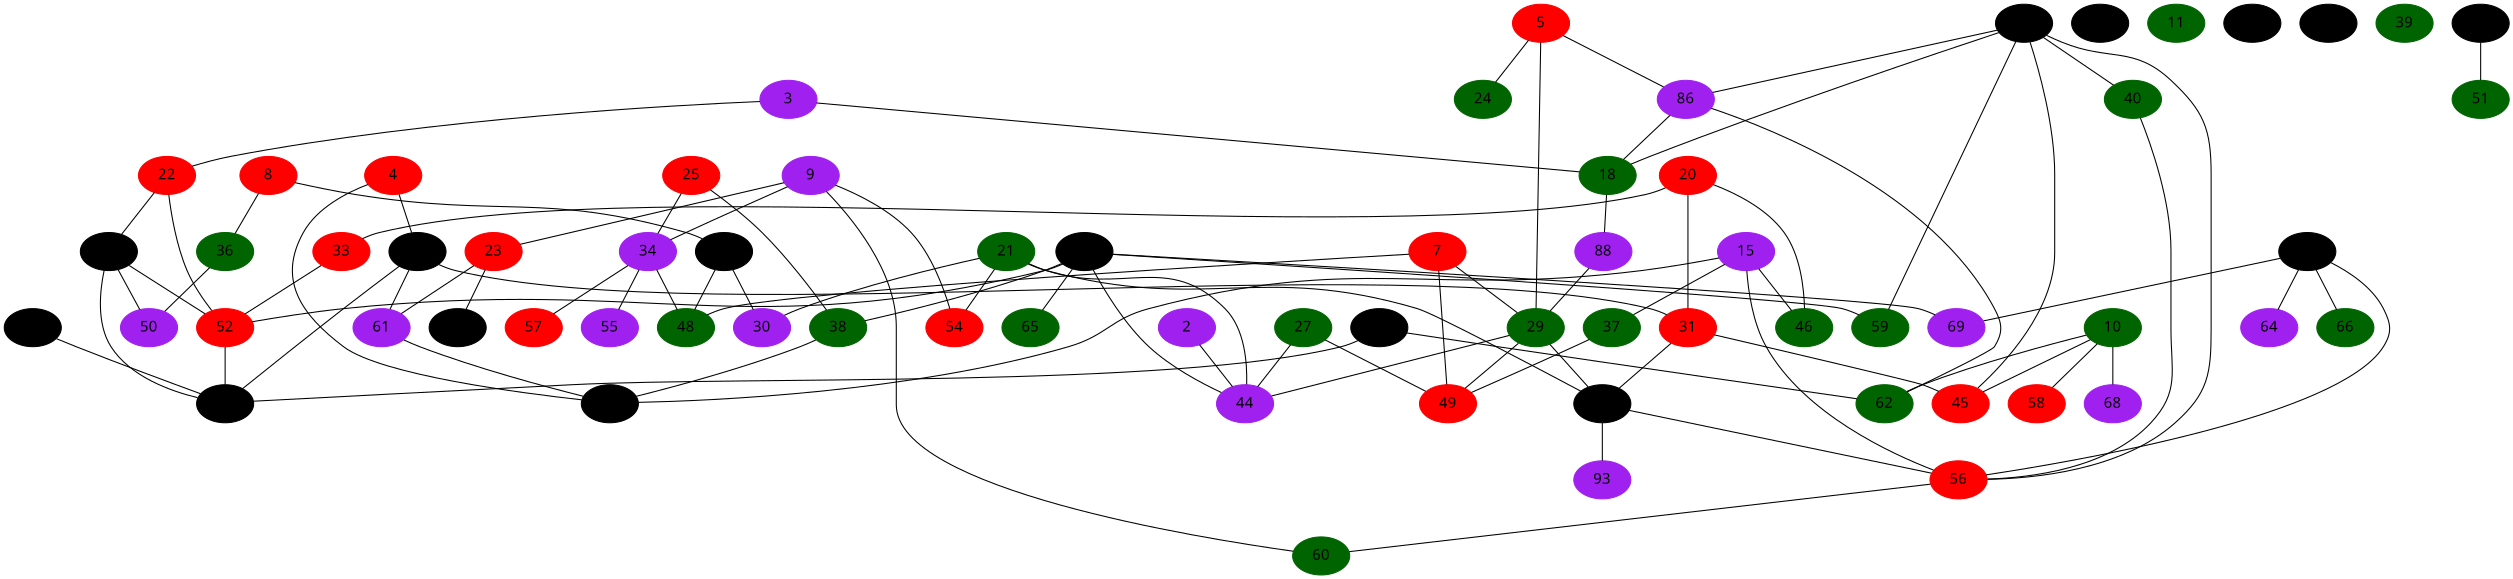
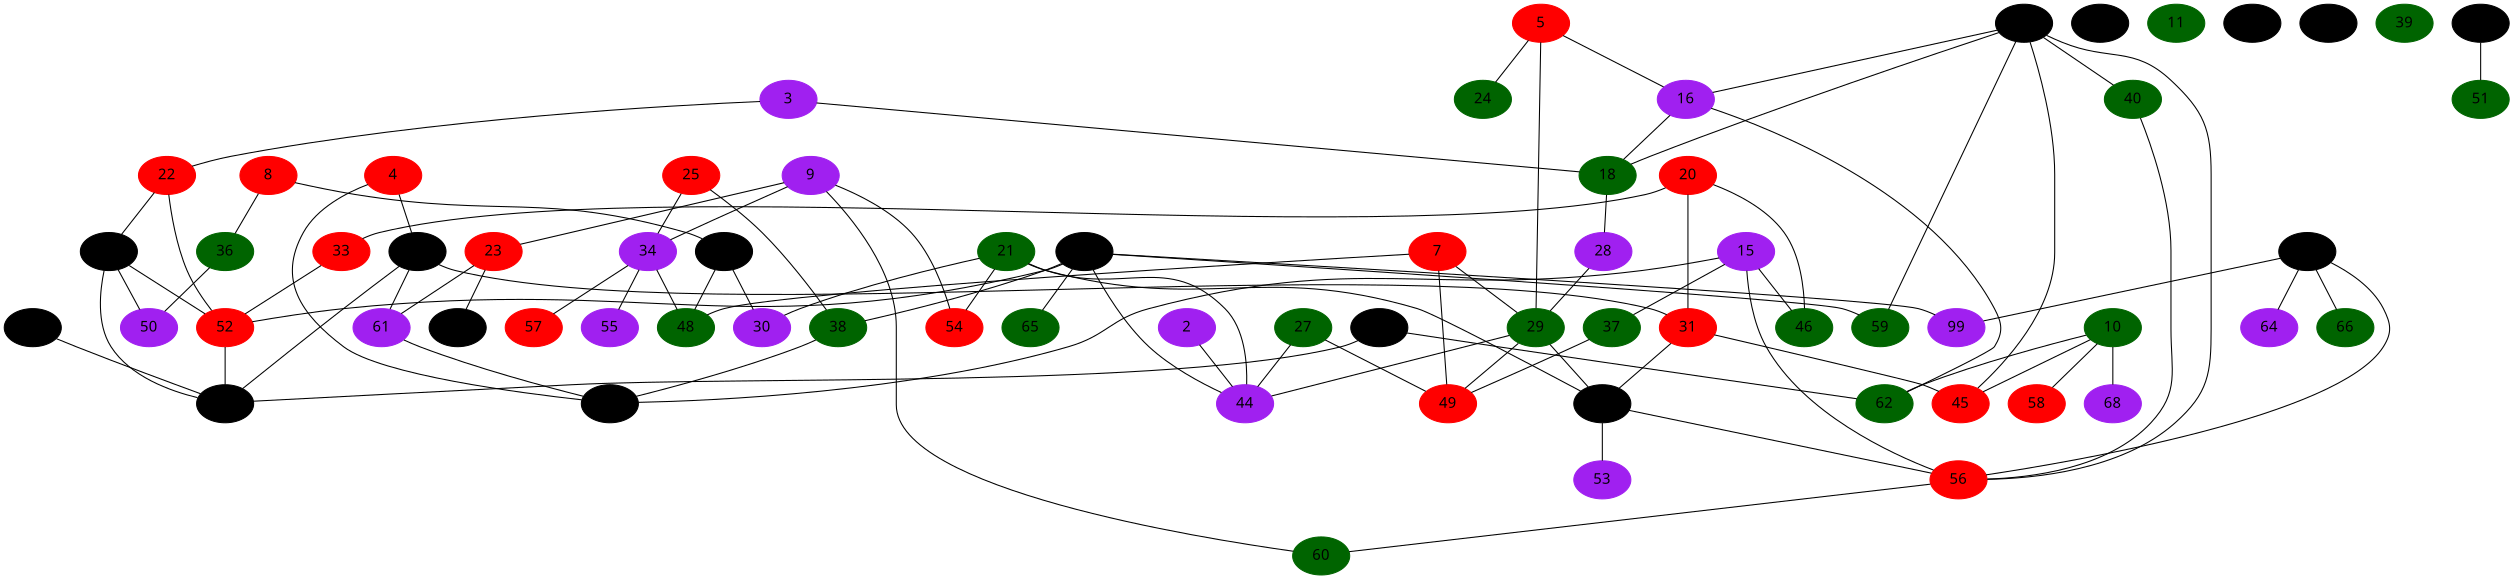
(1686, 99) -> (1686, 99)
(1603, 252) -> (1603, 252)
(1956, 328) -> (1956, 328)
(1602, 480) -> (1602, 480)
